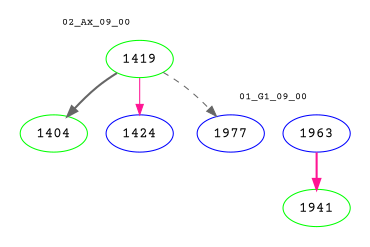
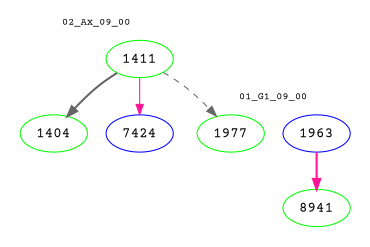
(140, 59) -> (140, 59)
(140, 133) -> (140, 133)
(231, 133) -> (231, 133)
(317, 208) -> (317, 208)
